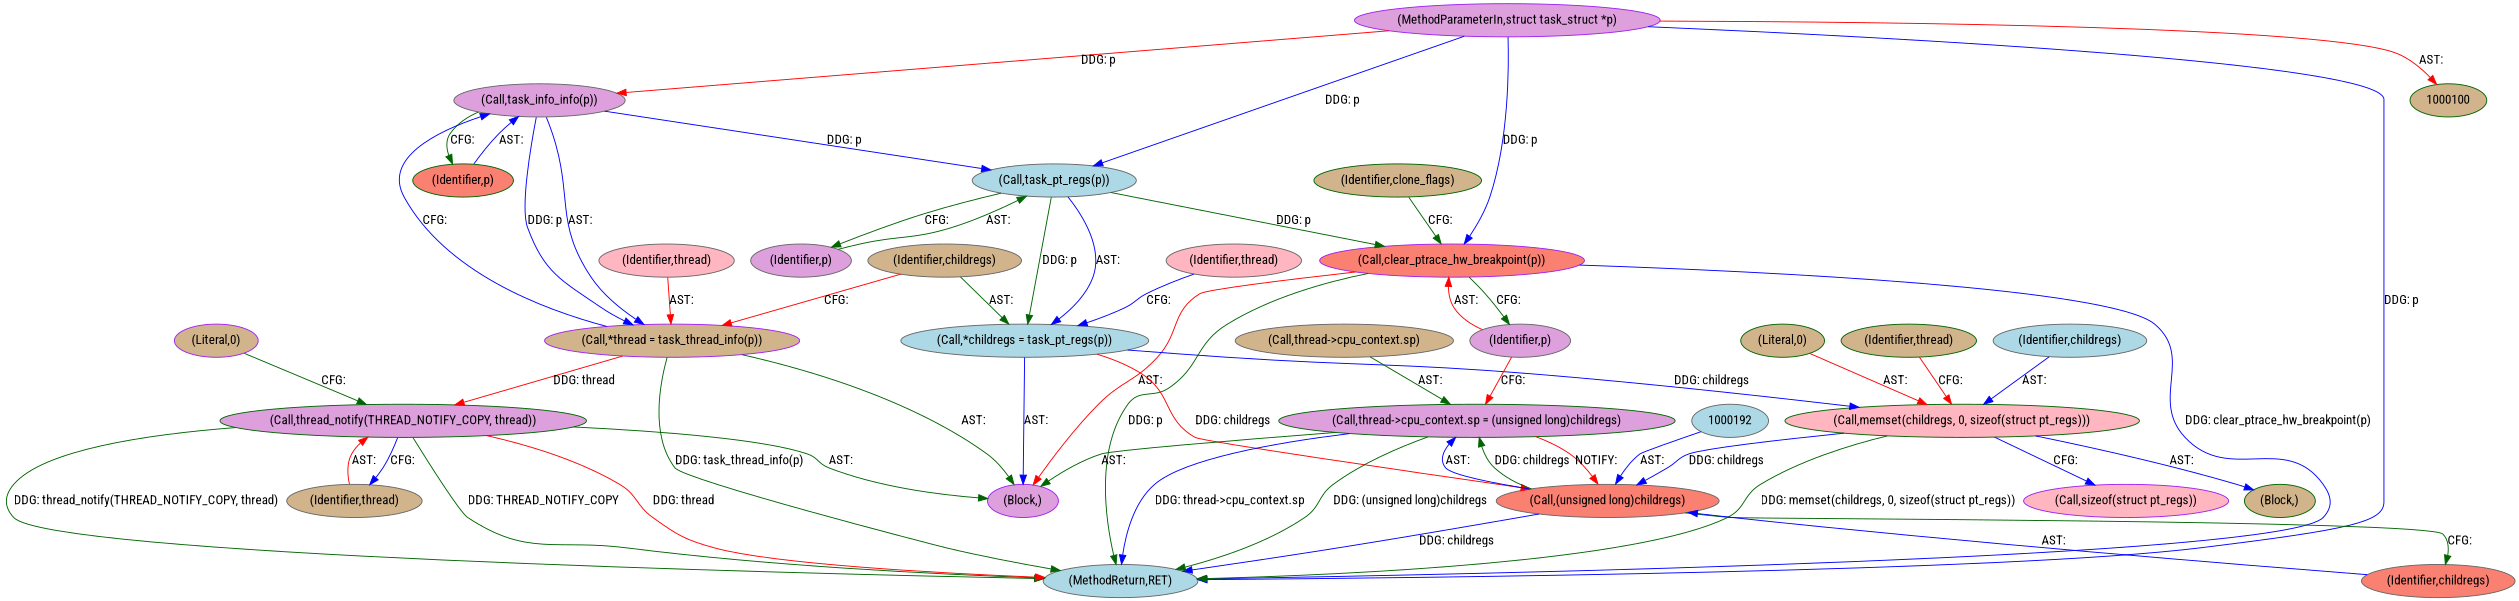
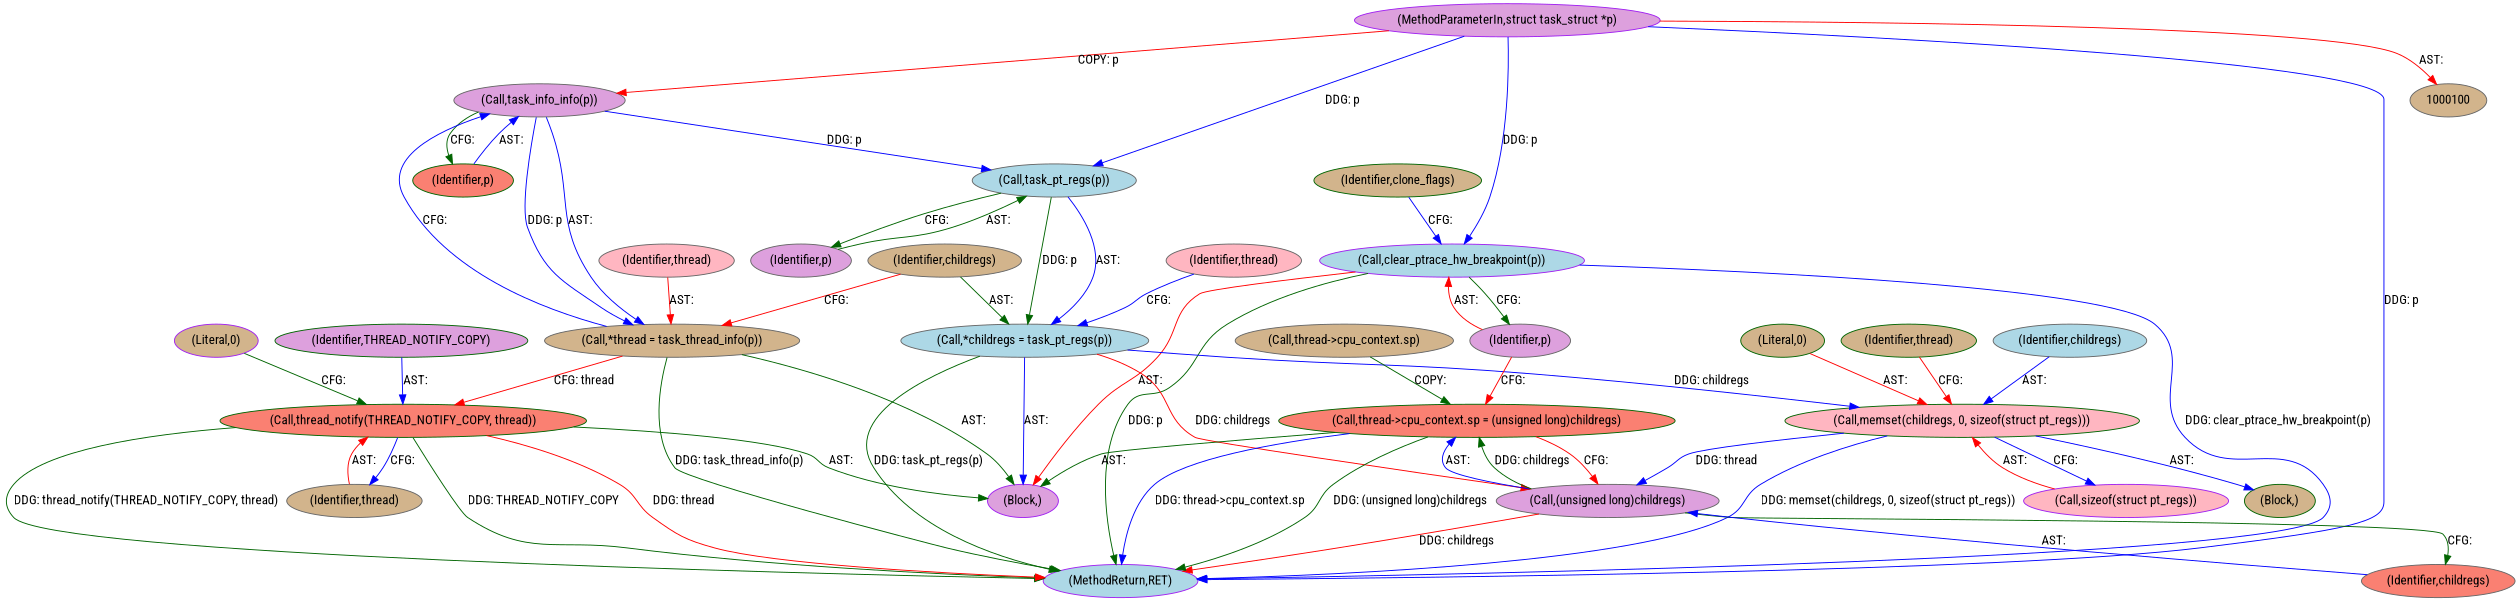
(1098, 60) -> (1098, 60)
(2448, 100) -> (2448, 100)
(1422, 217) -> (1422, 217)
(1243, 219) -> none
(1452, 261) -> (1452, 261)
none -> (401, 341)
(672, 341) -> (672, 341)
(584, 381) -> (584, 381)
(1432, 381) -> (1432, 381)
(403, 421) -> (403, 421)
(1477, 421) -> (1477, 421)
(1730, 421) -> none
(1598, 461) -> (1598, 461)
(1726, 461) -> (1726, 461)
none -> (878, 473)
none -> (2013, 473)
(1608, 501) -> (1608, 501)
(1366, 543) -> (1366, 543)
(1561, 555) -> (1561, 555)
(1121, 581) -> (1121, 581)
